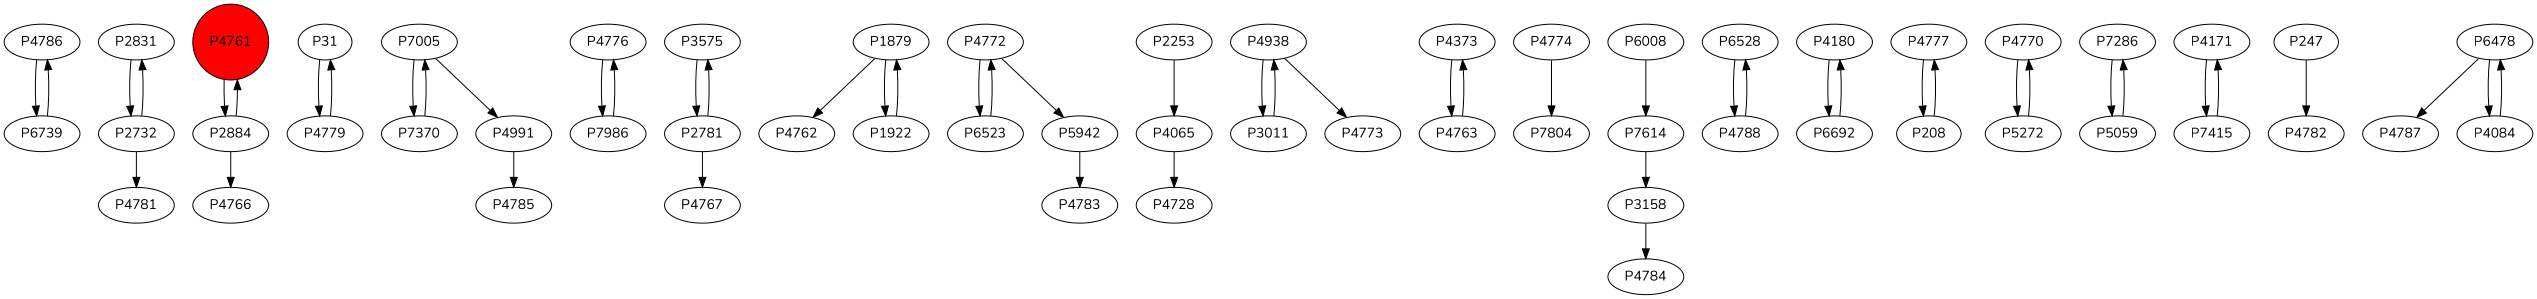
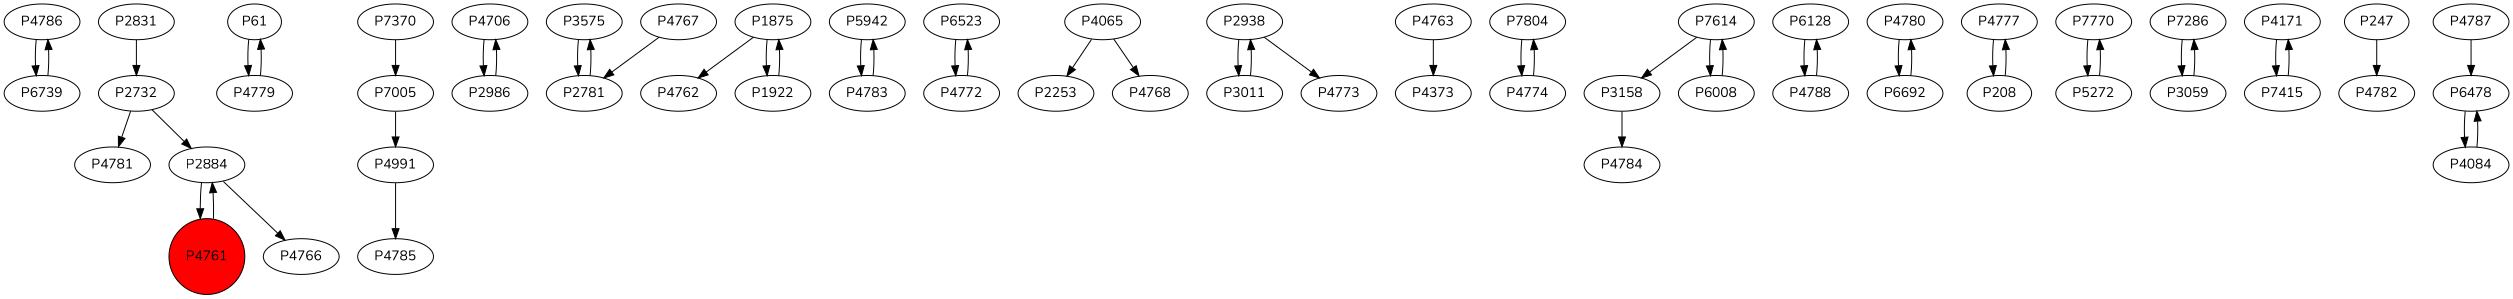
(325, 42) -> (255, 22)
(608, 42) -> (490, 22)
(891, 42) -> (773, 22)
(1268, 42) -> (1245, 22)
(1740, 42) -> (1811, 22)
(1834, 42) -> (1905, 22)
(2023, 42) -> (2094, 22)
none -> (1521, 53)
none -> (1710, 53)
(413, 83) -> none
(1174, 83) -> (1082, 54)
(1450, 83) -> none
(2451, 84) -> (2471, 53)
(1029, 85) -> (874, 63)
(143, 93) -> (168, 126)
(608, 134) -> (490, 93)
(2117, 134) -> (2188, 93)
(702, 165) -> (635, 55)
(1174, 205) -> (1150, 93)
